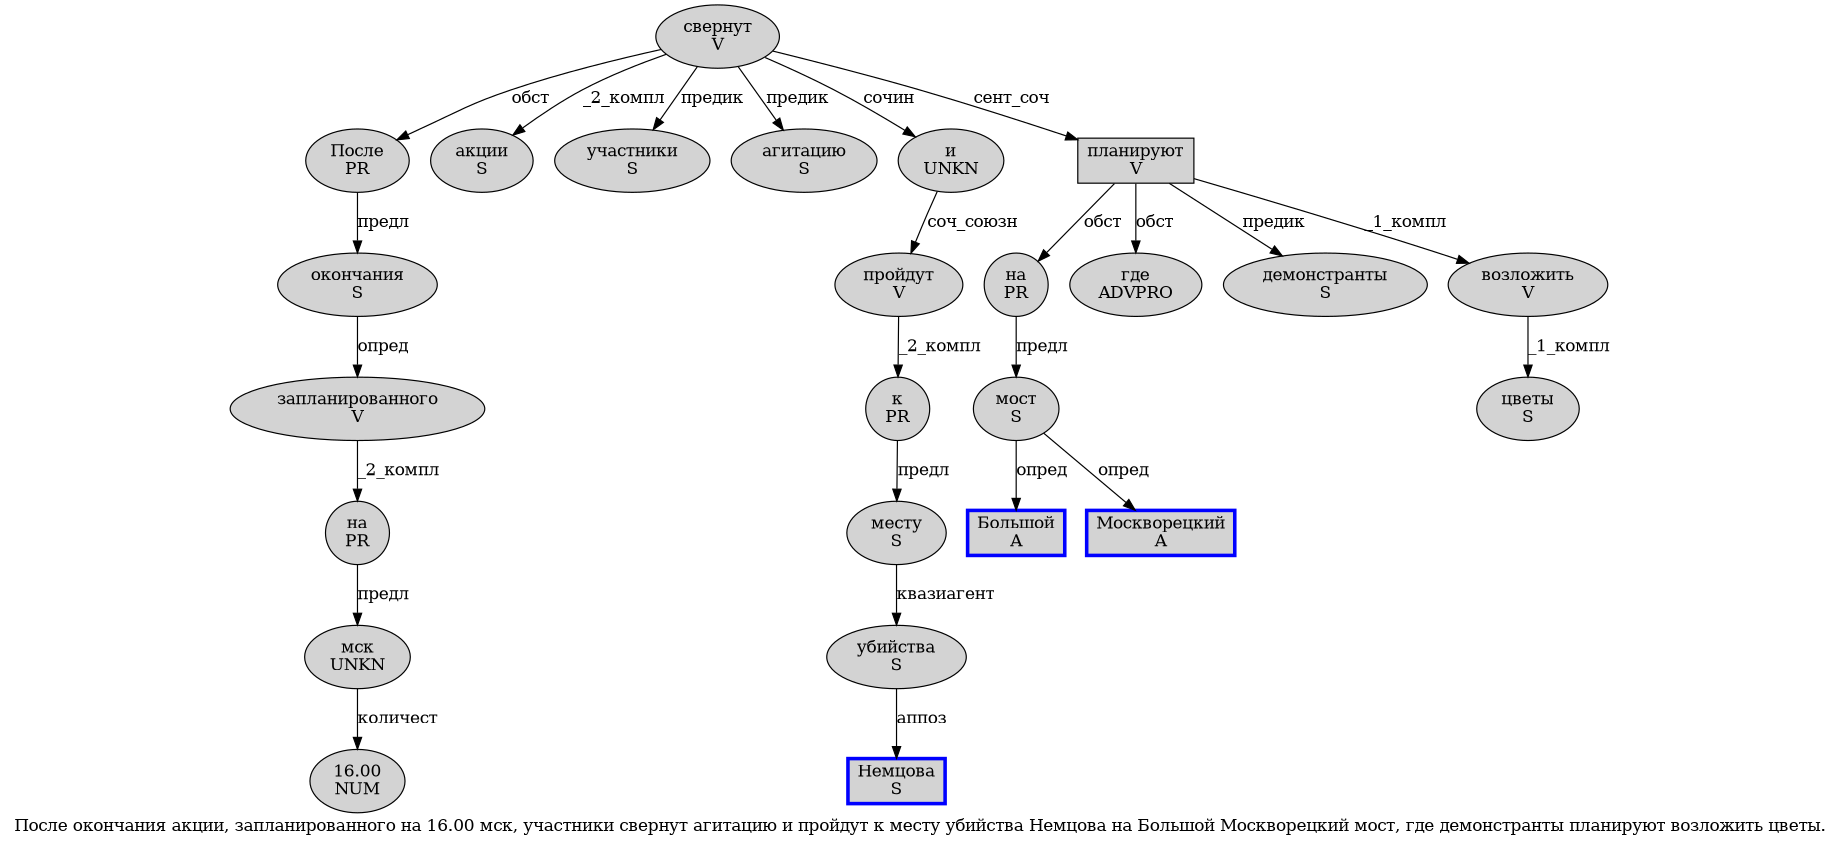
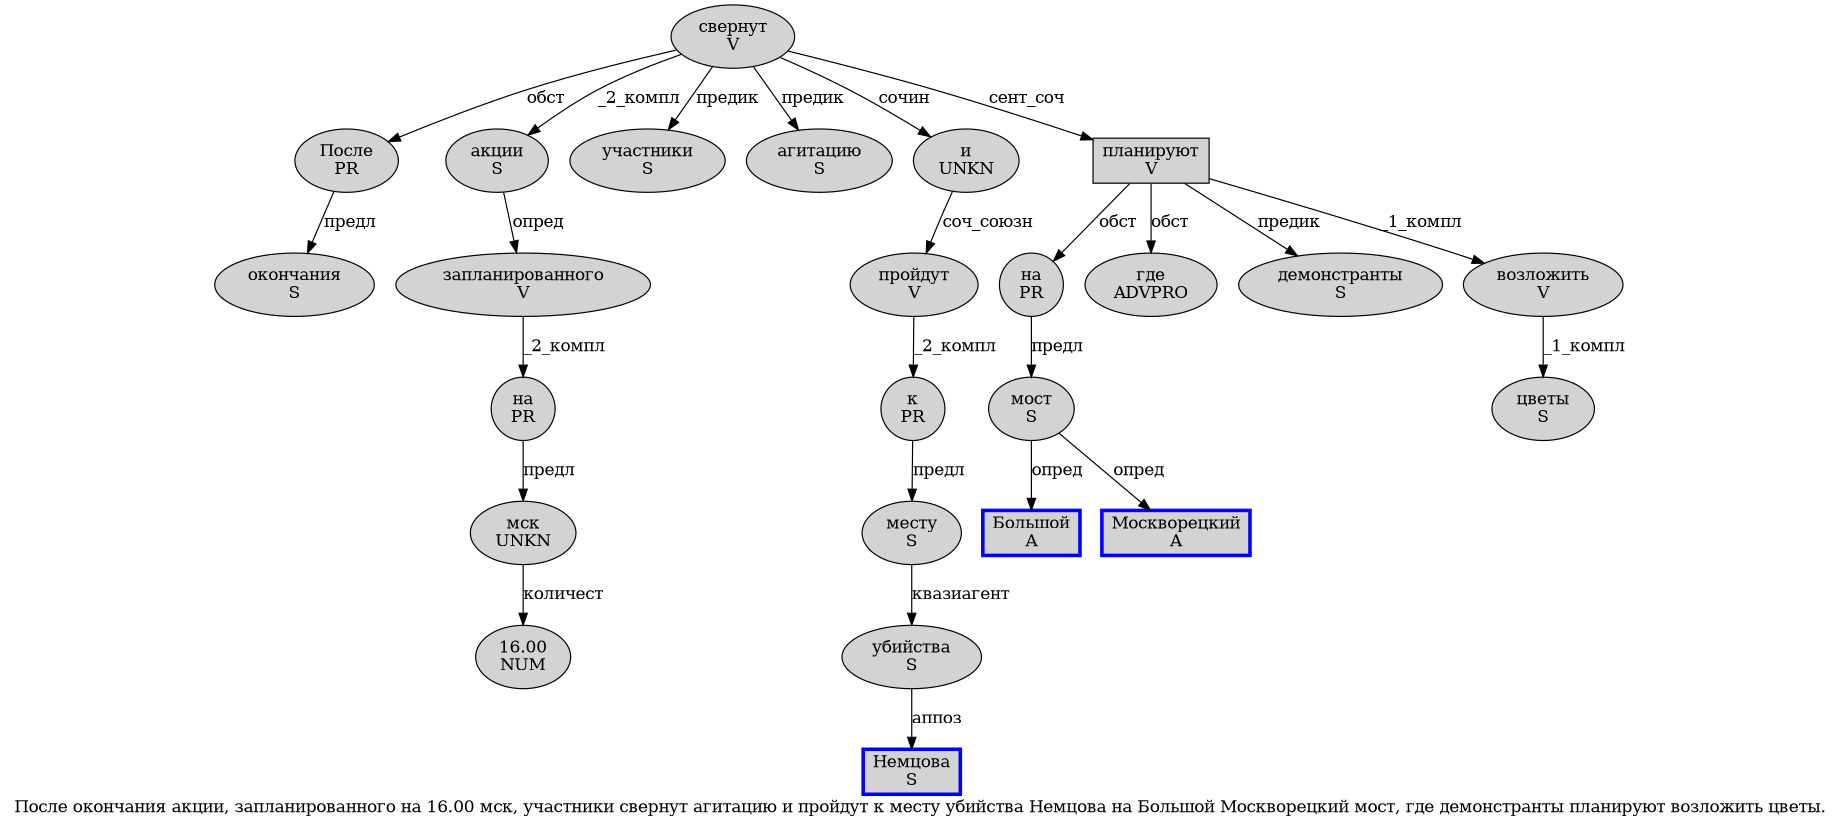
(357, 341) -> (509, 217)
